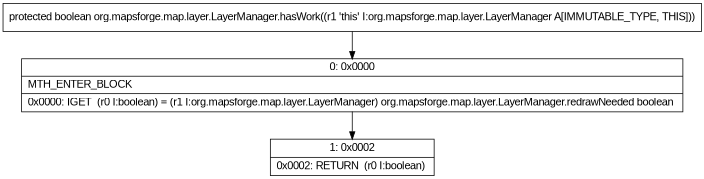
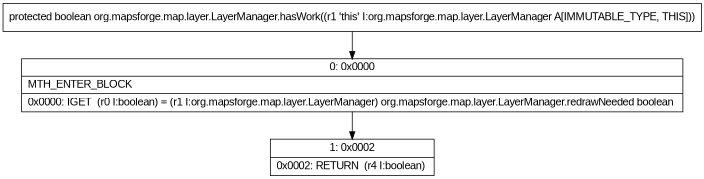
(352, 166) -> (352, 166)
